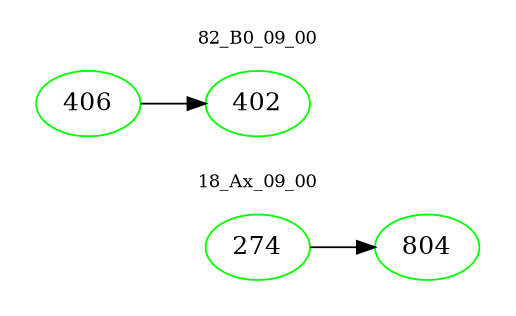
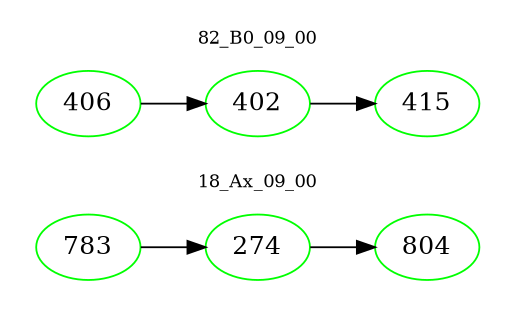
none -> (427, 104)
none -> (88, 247)
